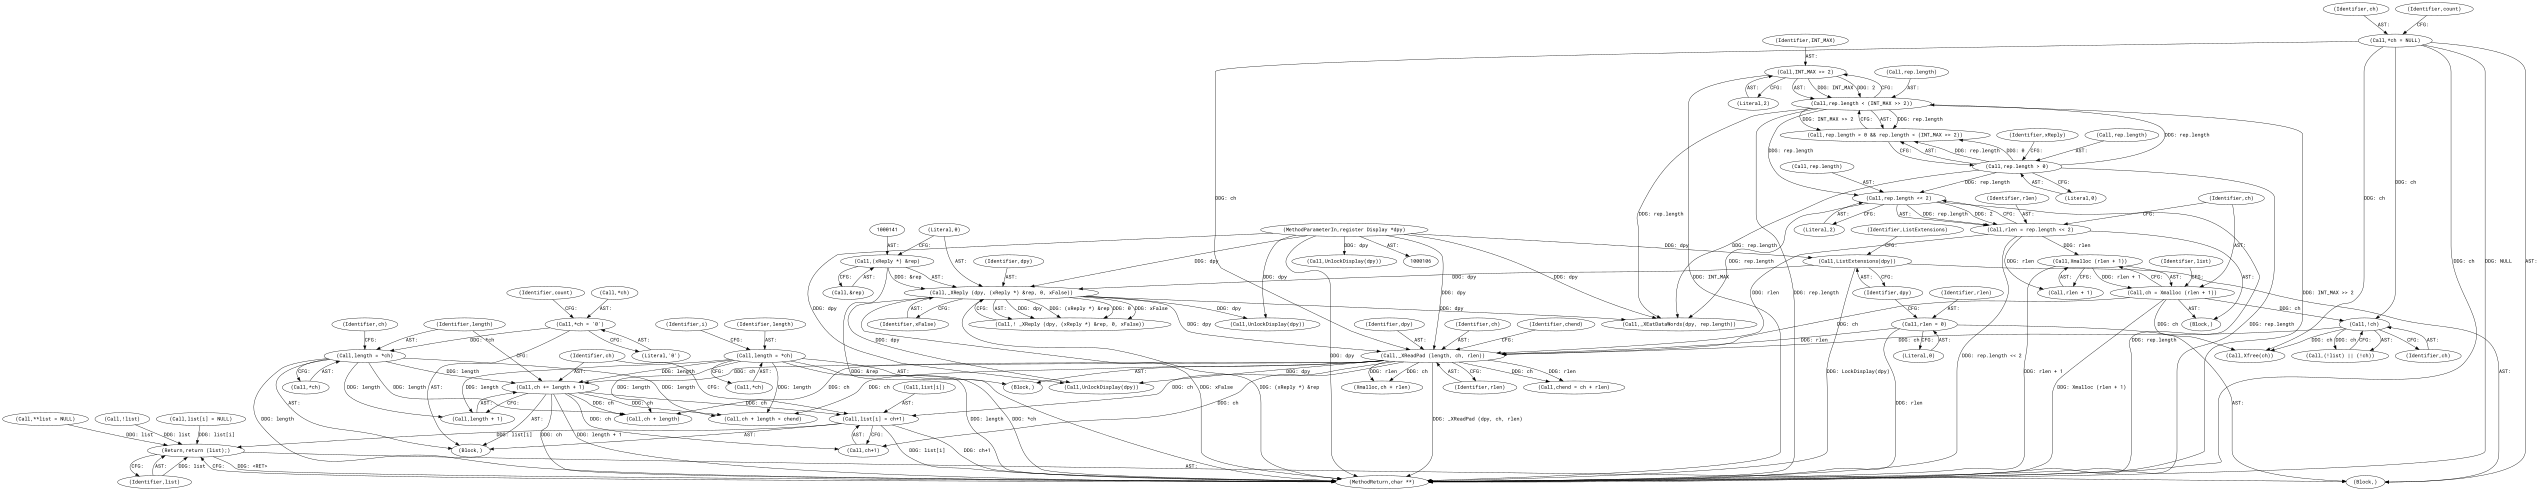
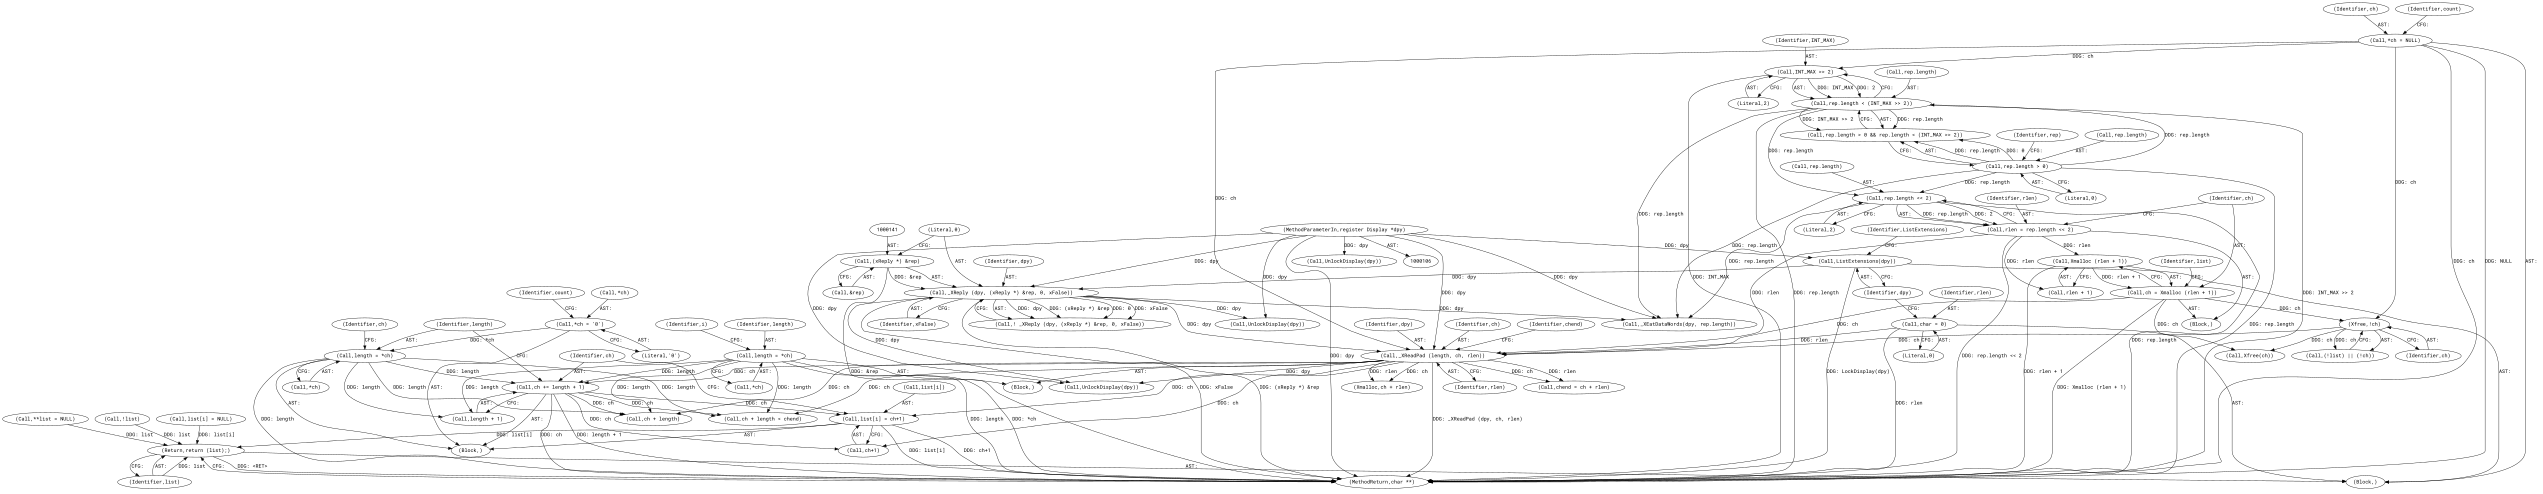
(2037, 135) -> (2037, 135)
(2364, 221) -> (2101, 52)
(1924, 324) -> (1924, 324)
(2364, 324) -> (2364, 324)
